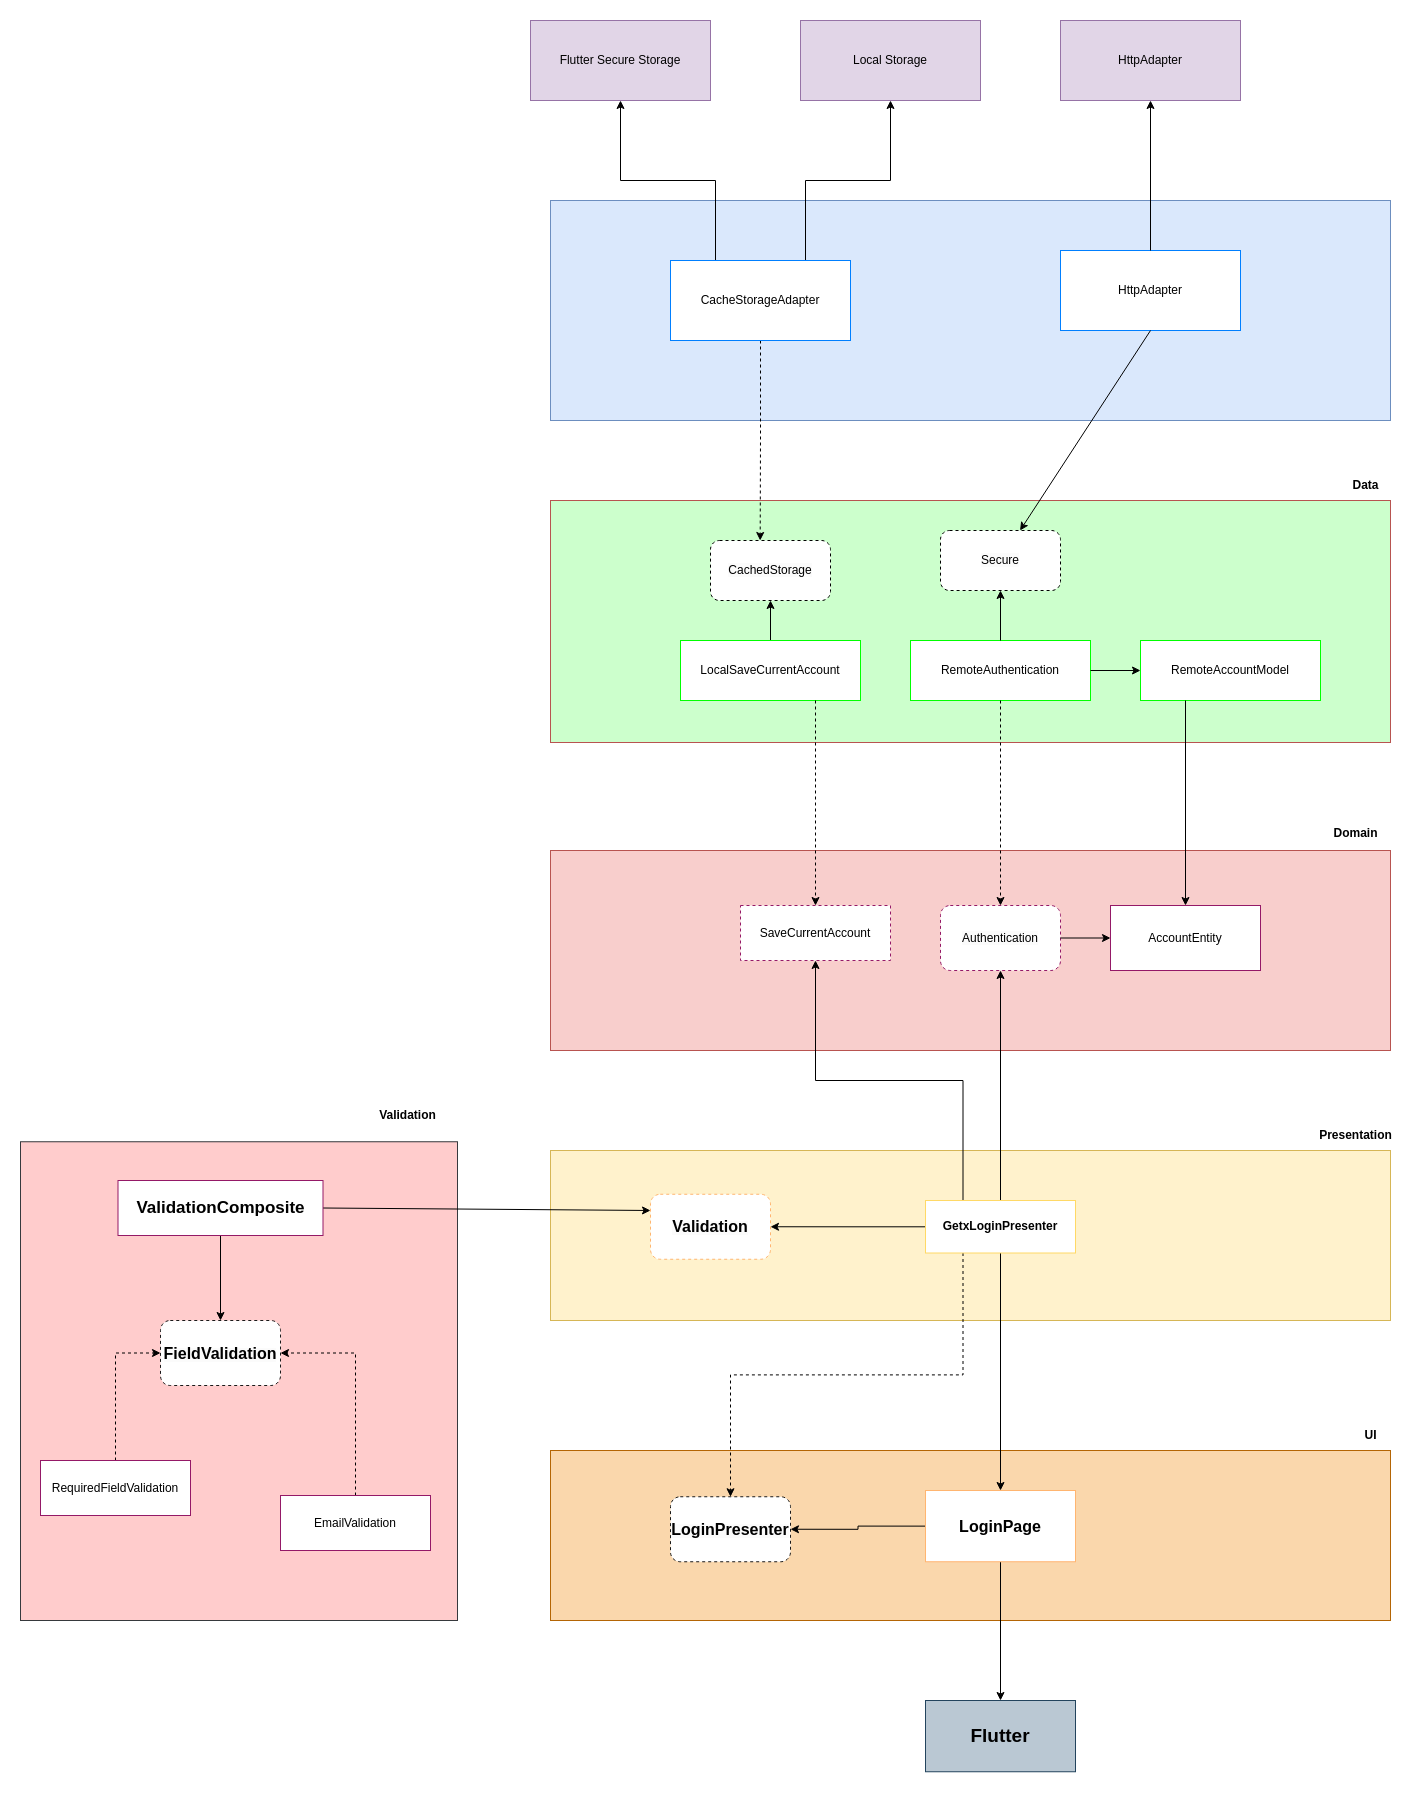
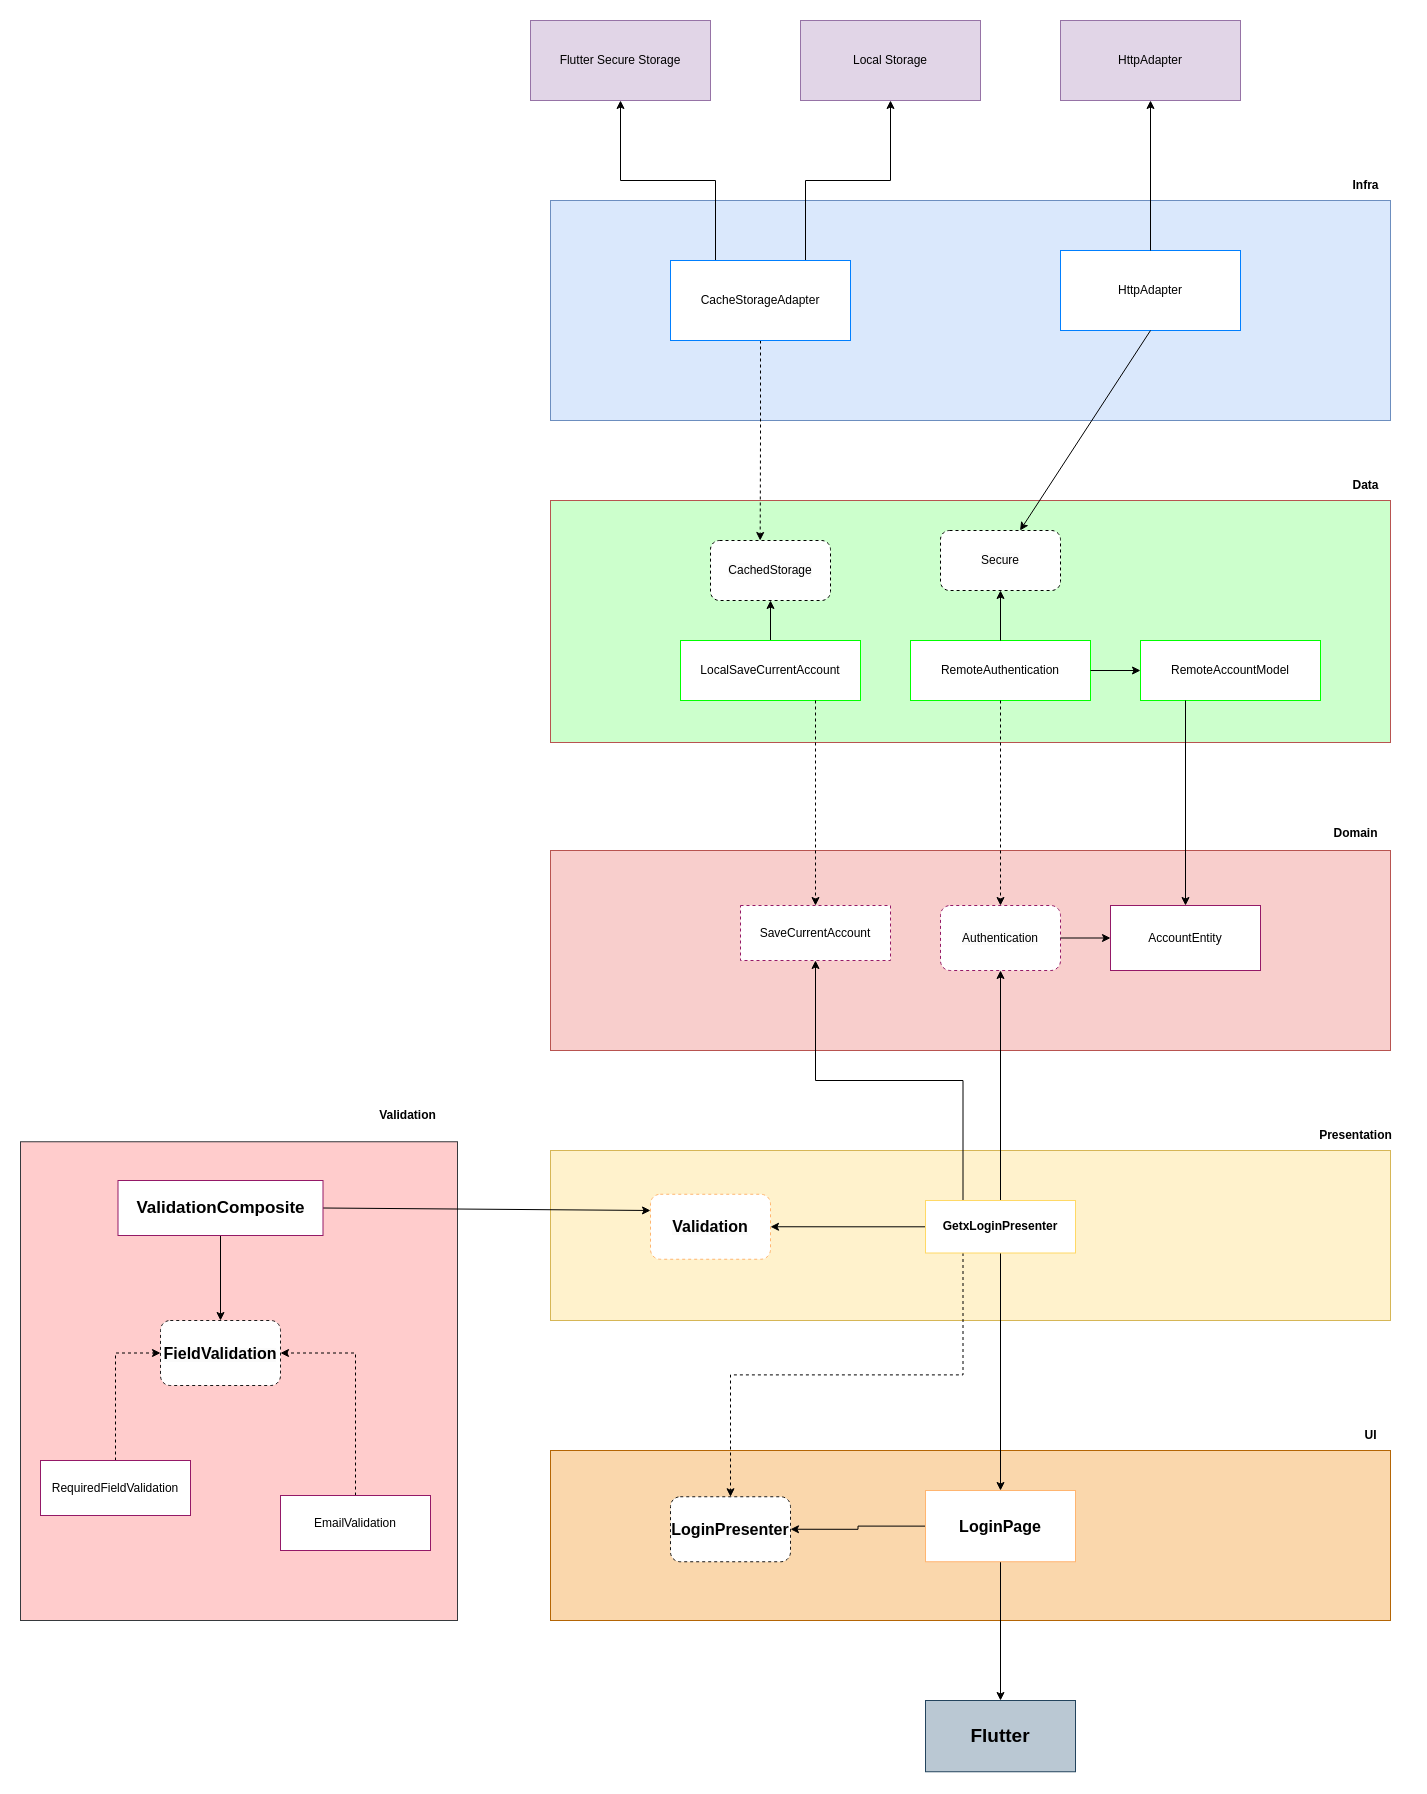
none -> (1366, 186)
